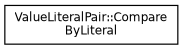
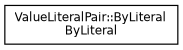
(91, 25) -> (91, 25)
